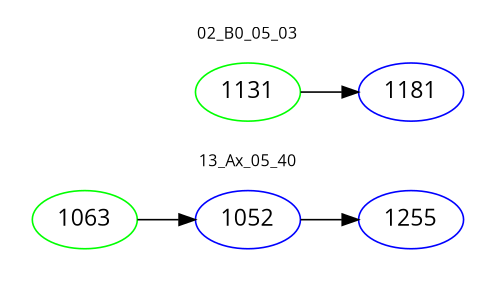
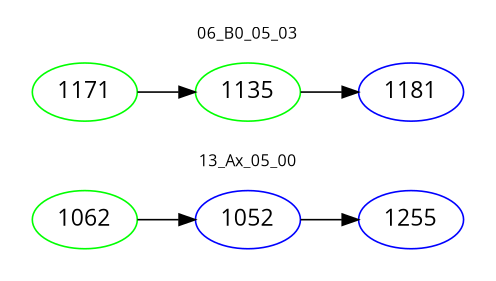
(248, 35) -> (248, 35)
none -> (85, 92)
(248, 92) -> (248, 92)
(248, 162) -> (248, 162)
(85, 220) -> (85, 220)
